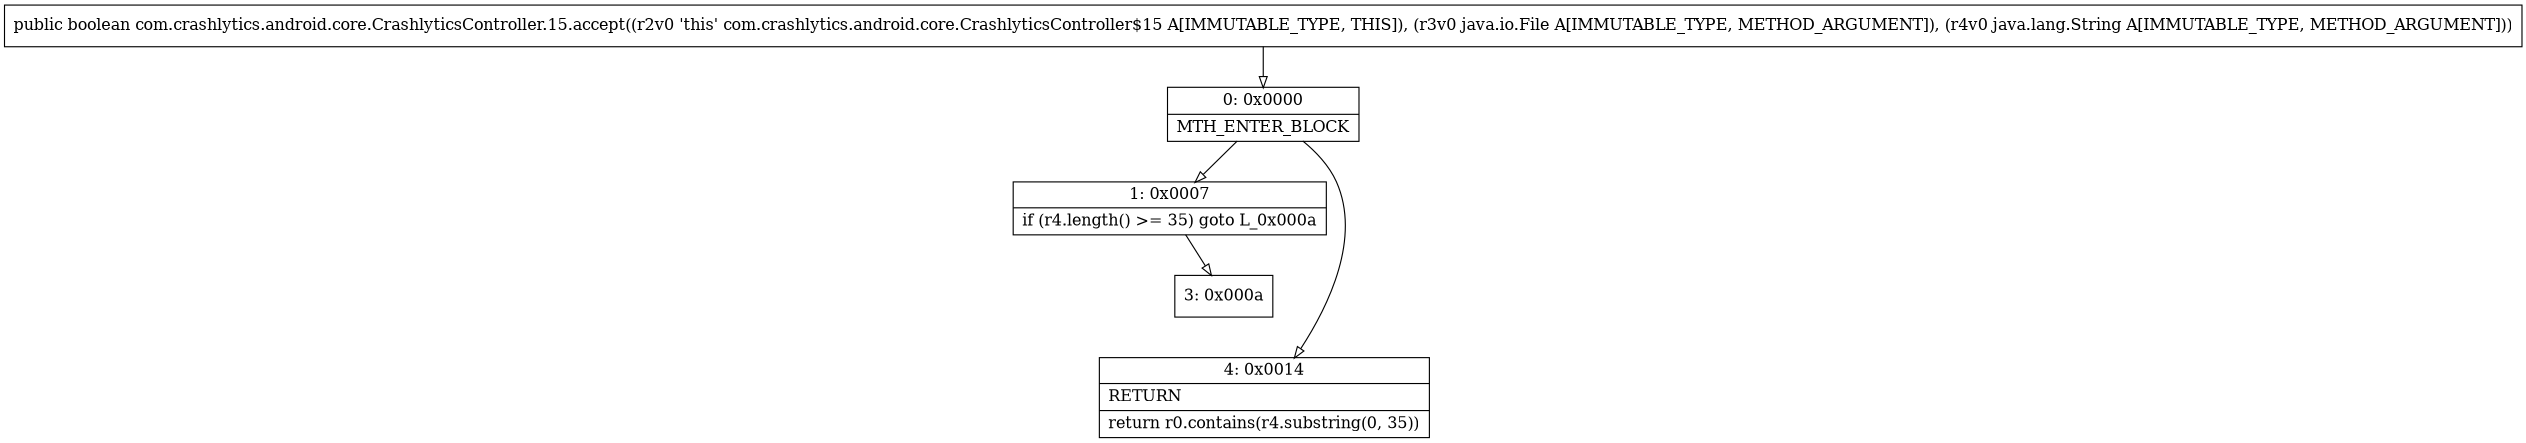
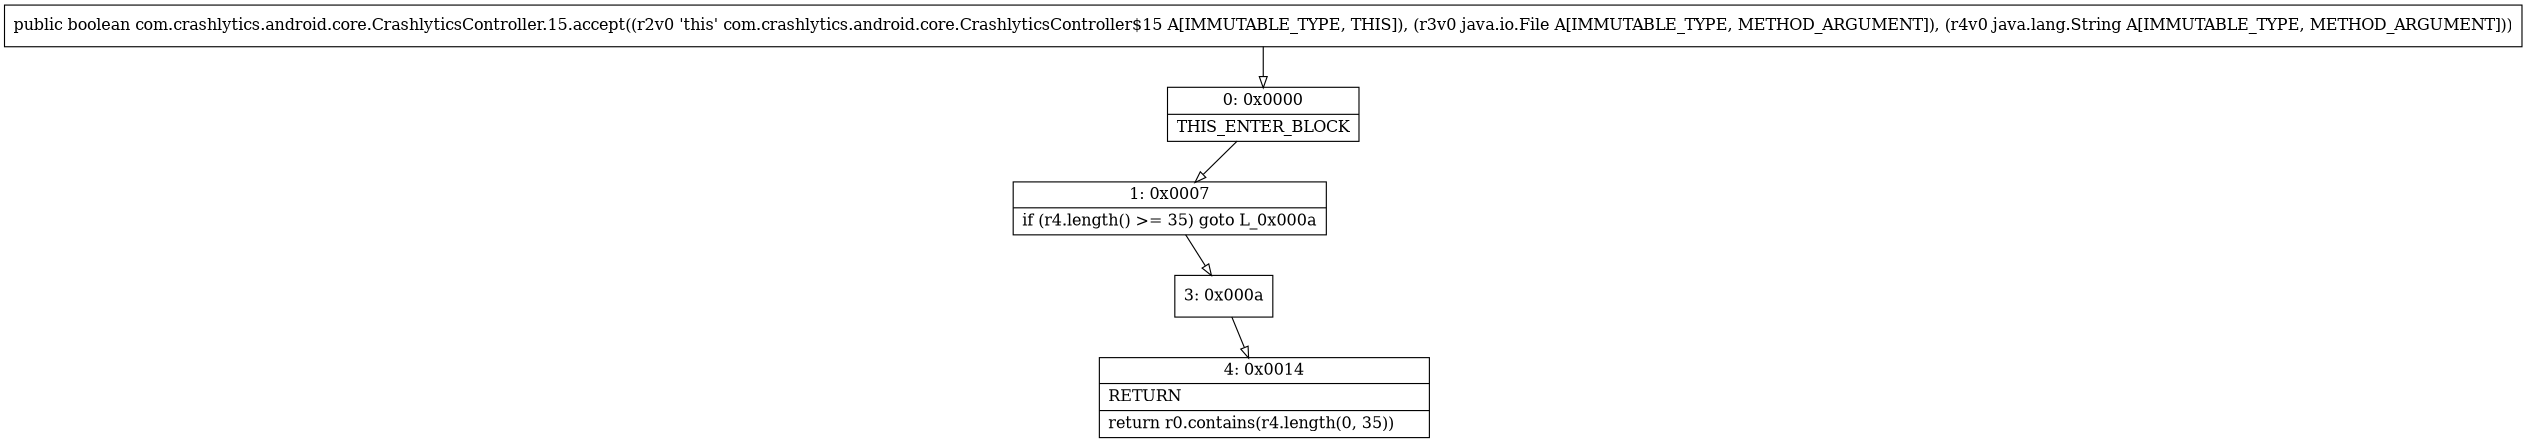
(1263, 127) -> (1263, 127)
(1344, 243) -> (1238, 332)
(1264, 424) -> (1251, 424)
